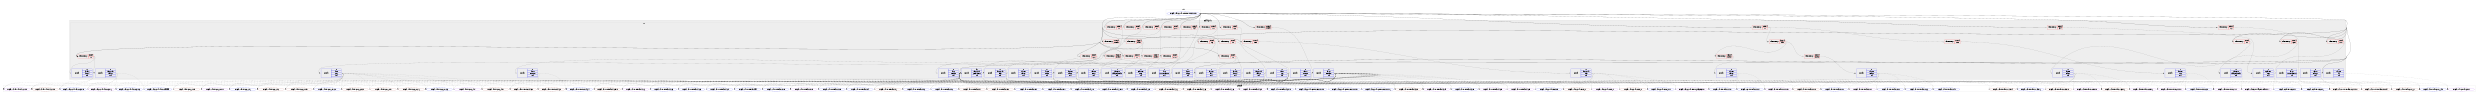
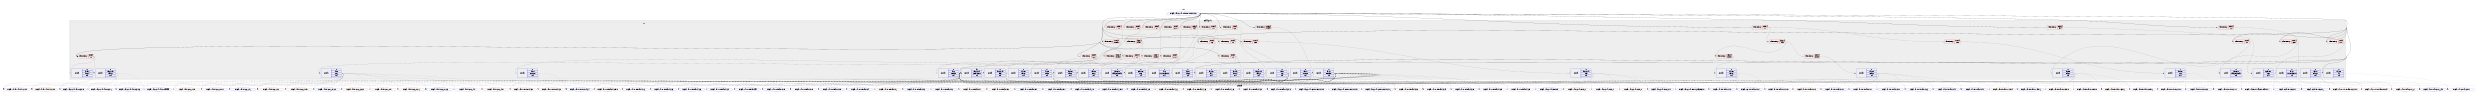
none -> (1975, 89)
